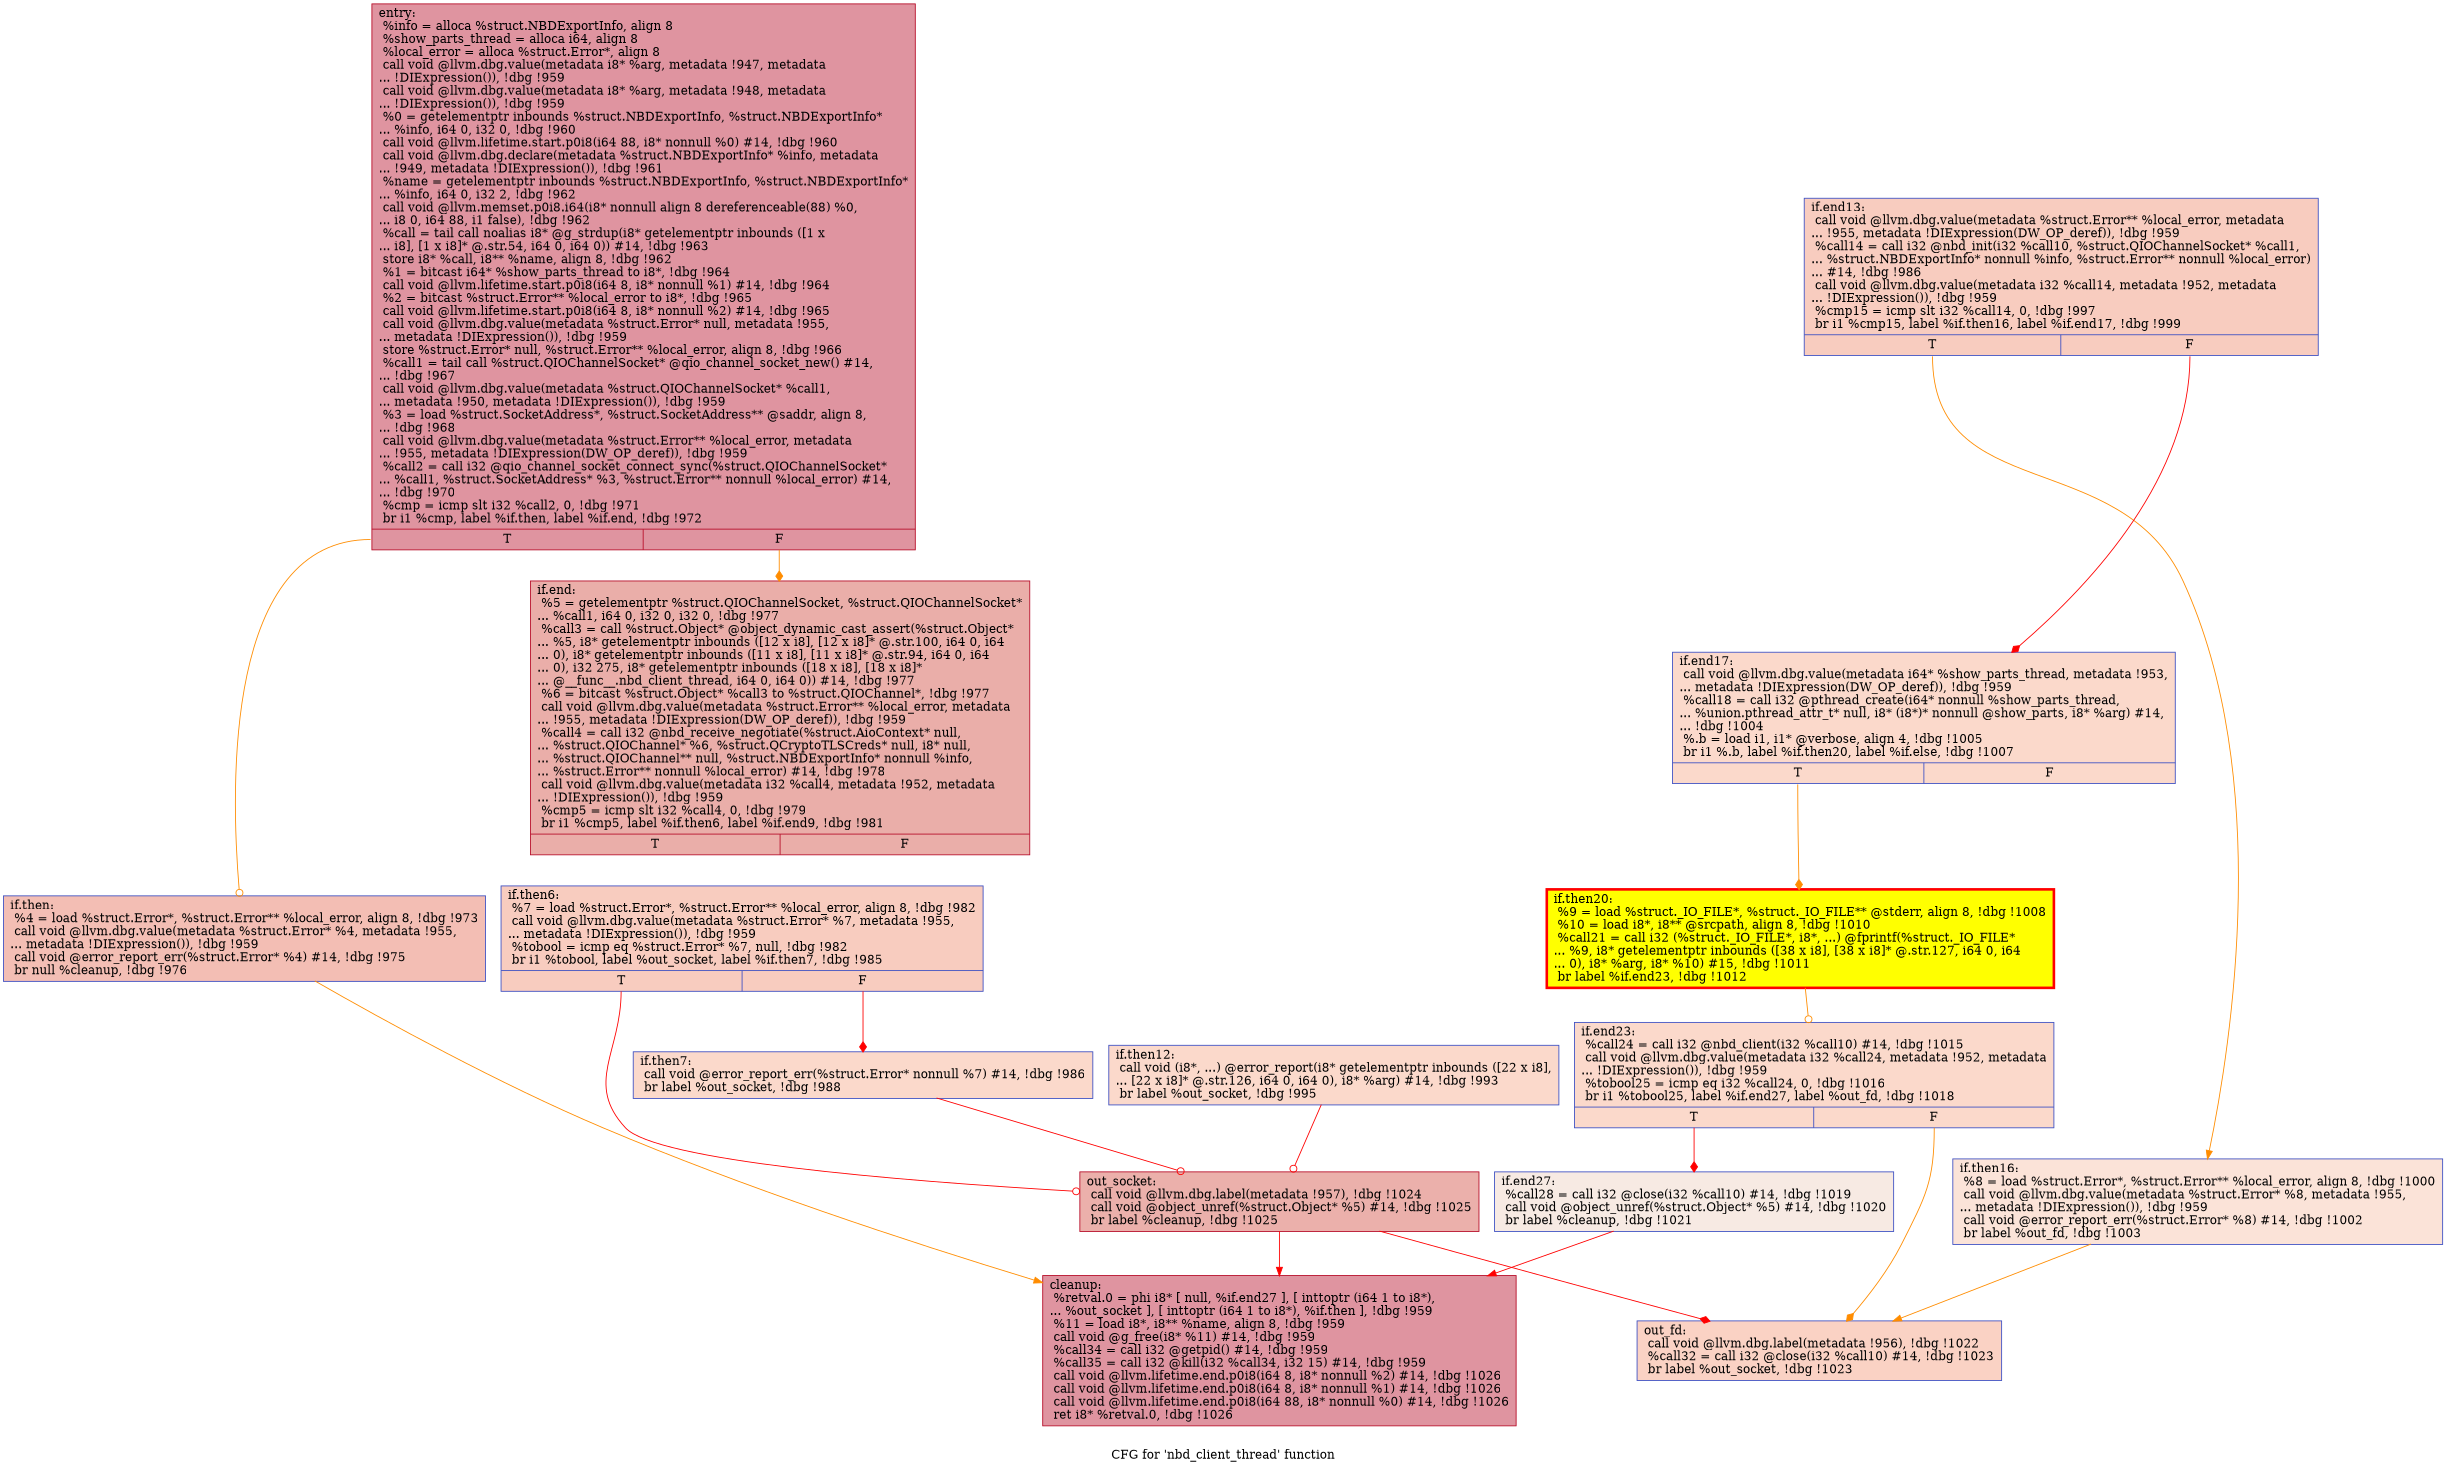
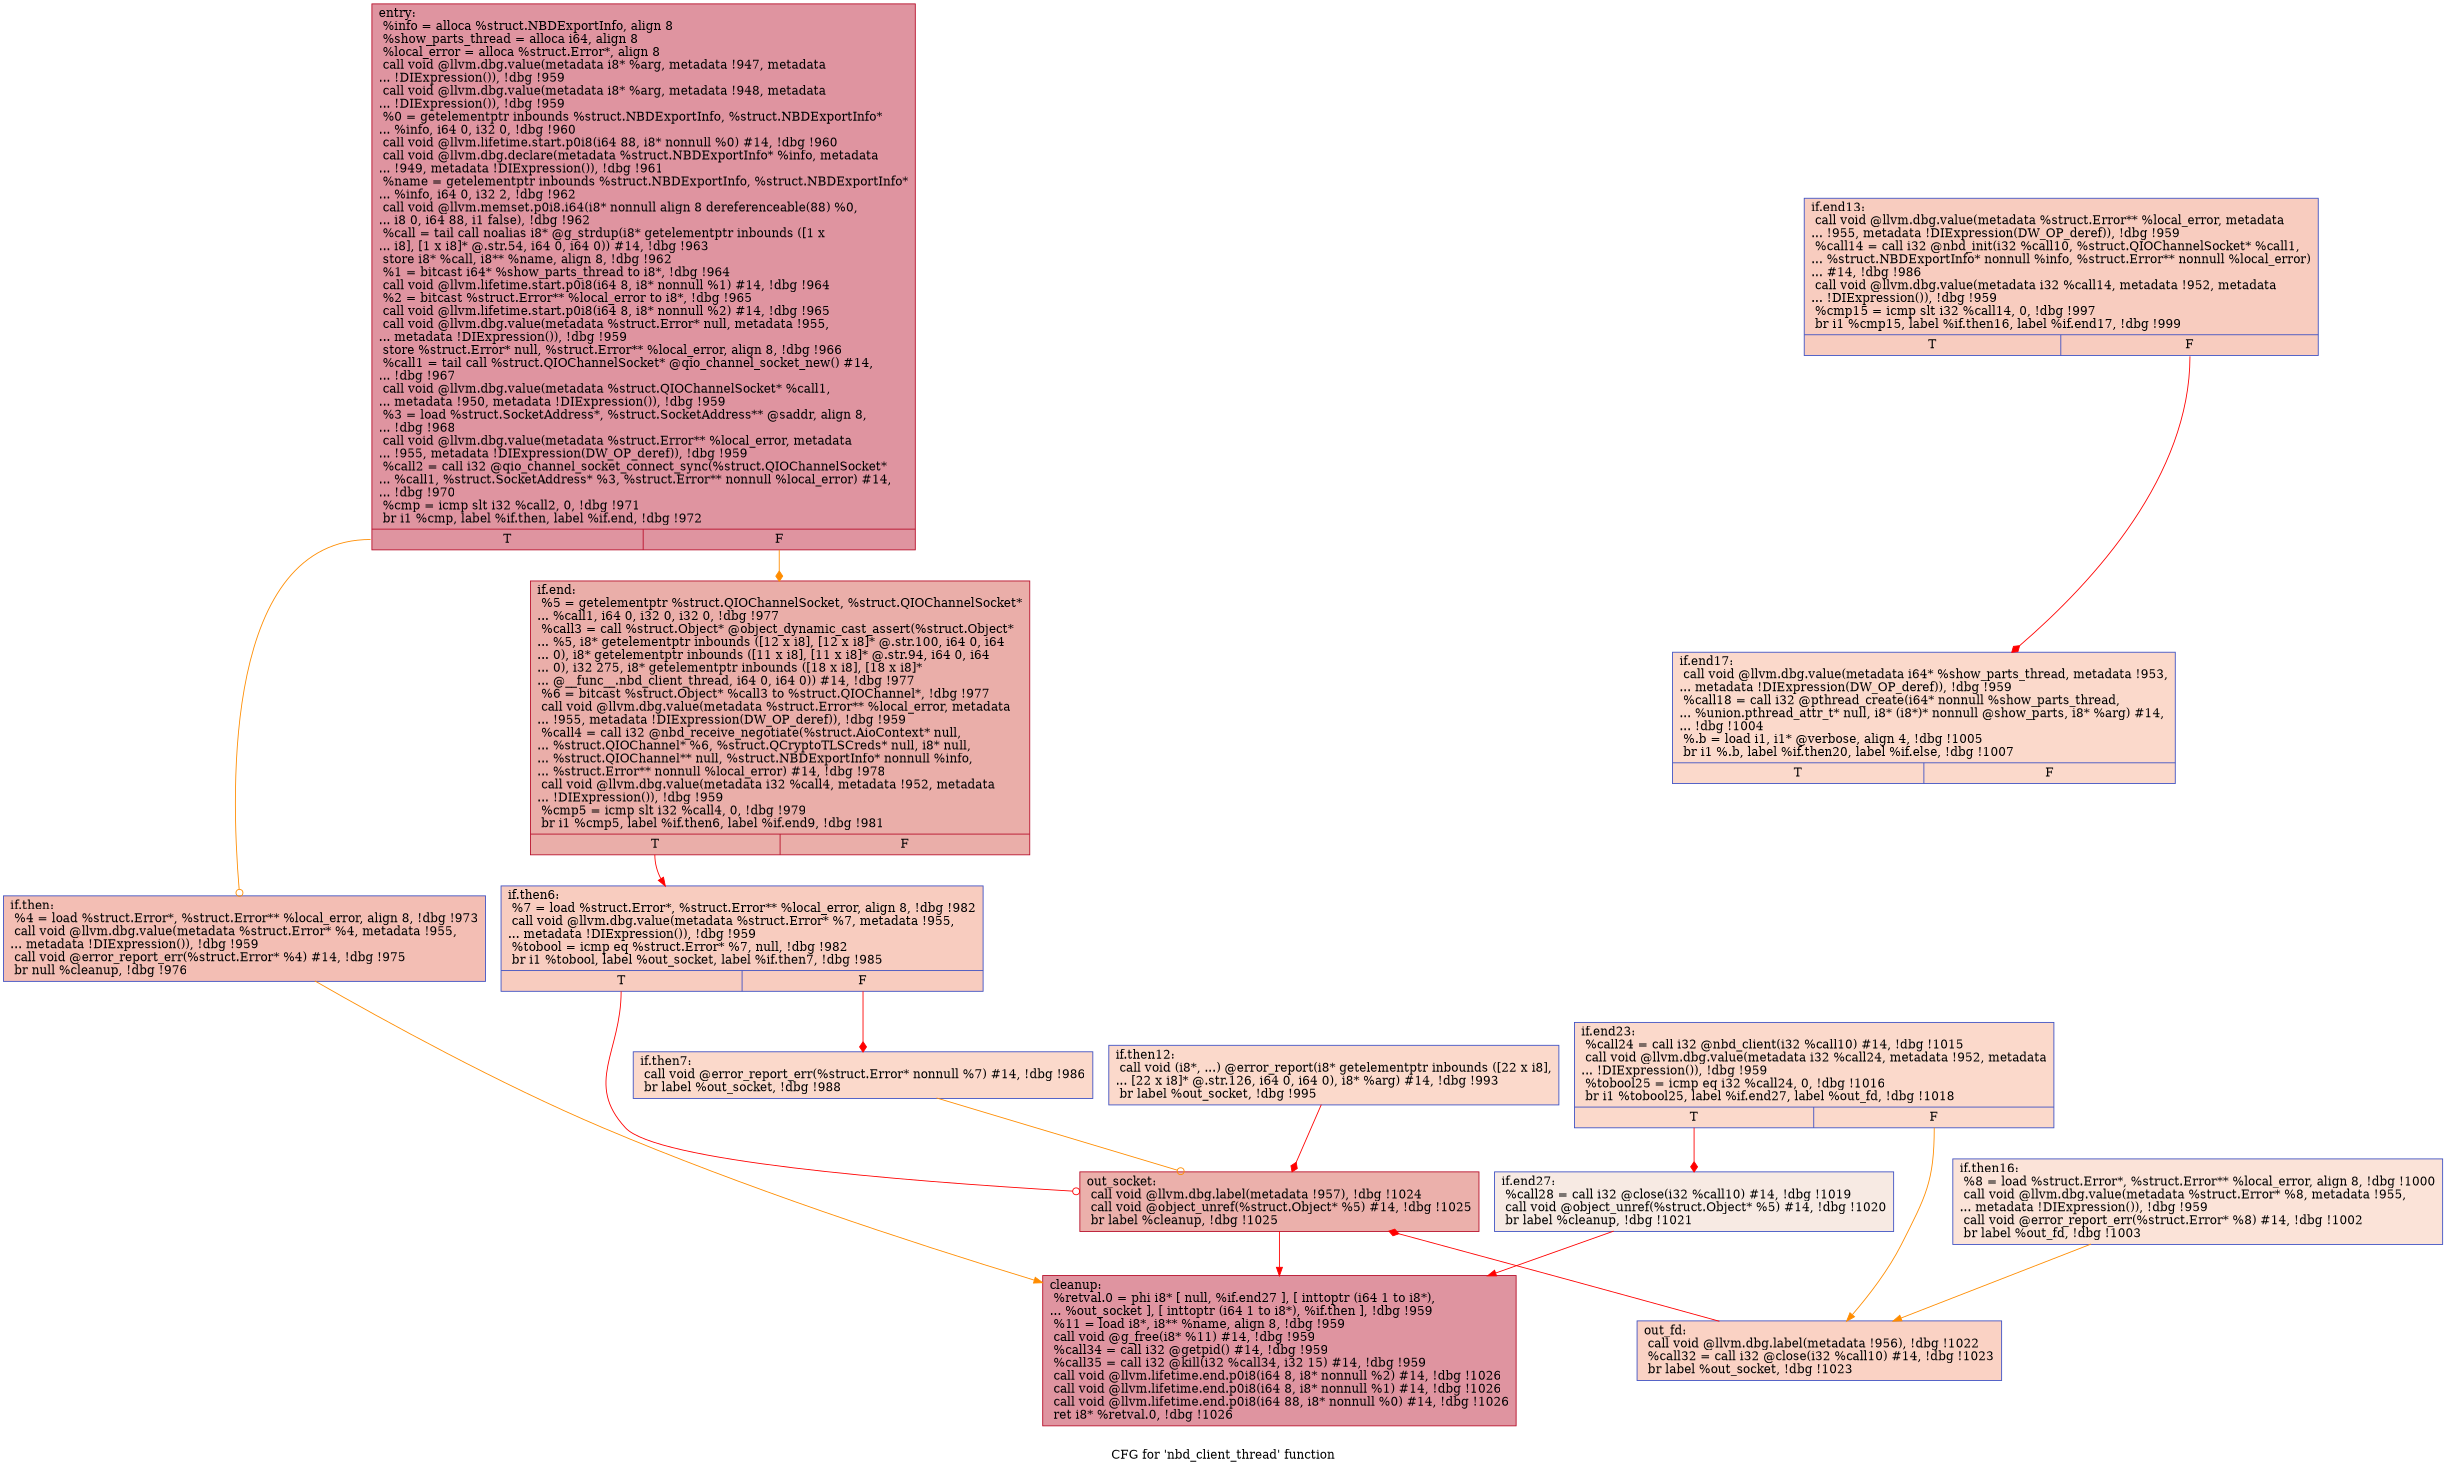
(2217, 686) -> none
none -> (656, 867)
(1800, 939) -> none
(1057, 1134) -> (1057, 1134)
(1308, 1135) -> (1308, 1135)
(1910, 1228) -> (1910, 1228)
(1540, 1275) -> (1559, 1277)
